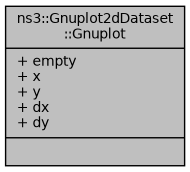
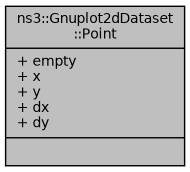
(95, 34) -> (95, 34)
